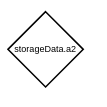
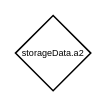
(45, 49) -> (53, 53)
